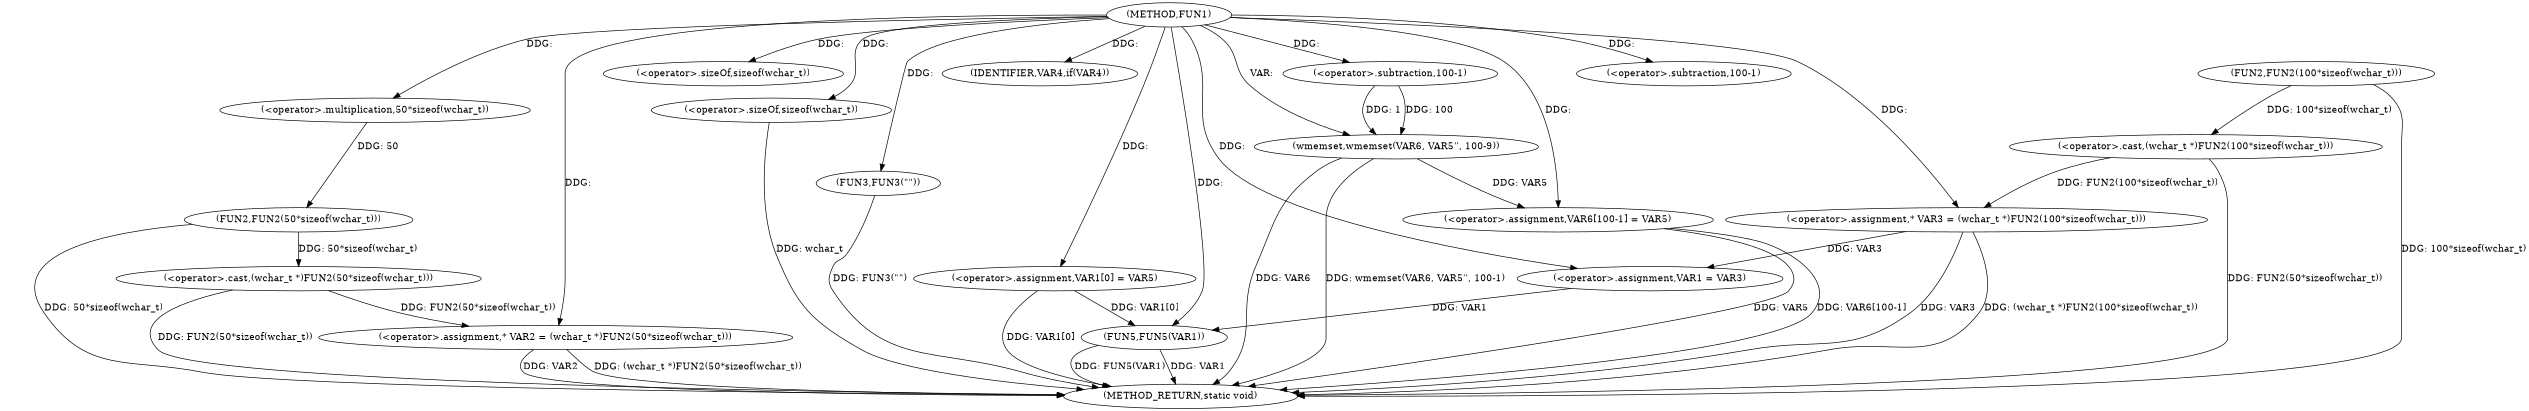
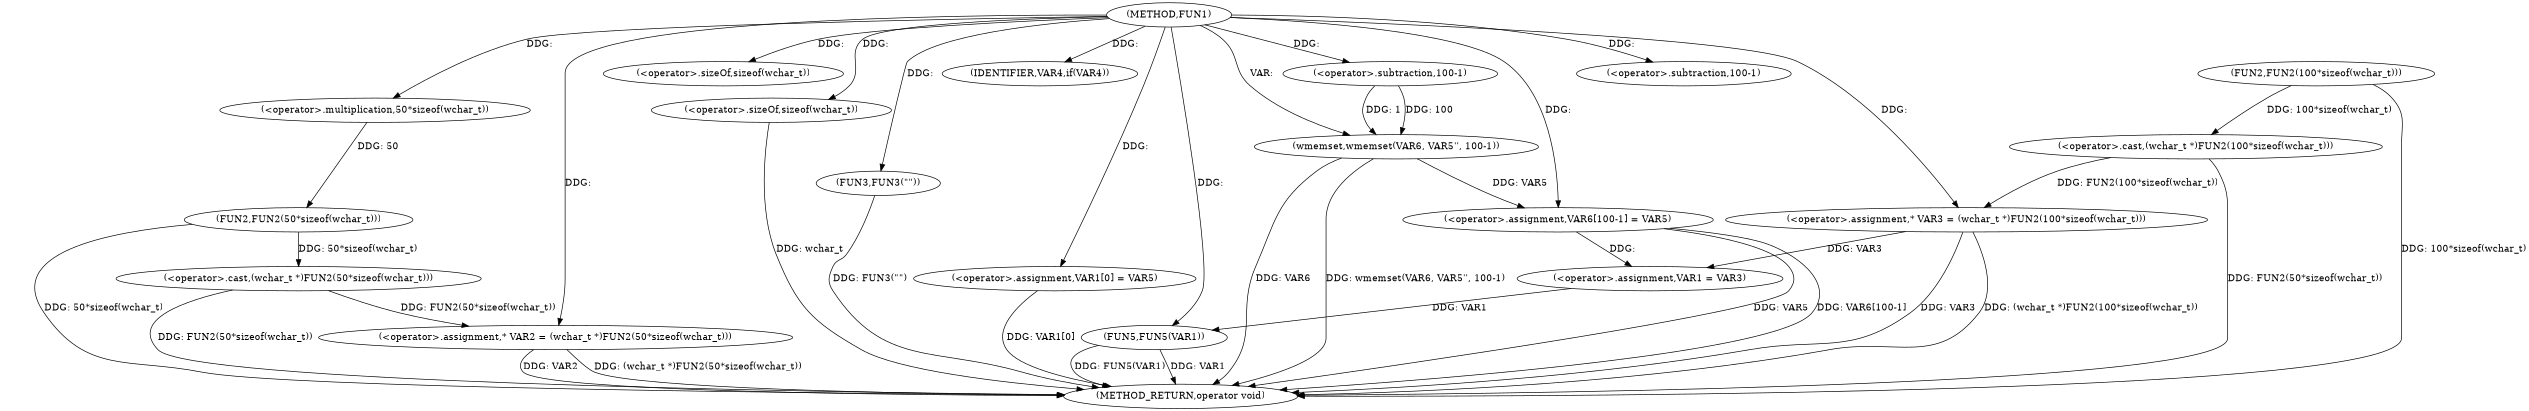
(1396, 147) -> (1396, 147)
(1320, 213) -> (1601, 247)
(1102, 307) -> none
(1181, 396) -> (1181, 396)
